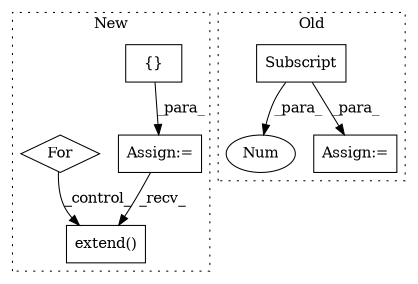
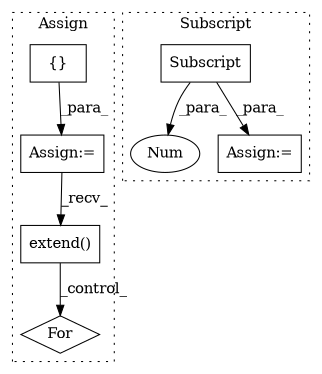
(111, 24) -> (63, 24)
(312, 24) -> (216, 24)
(61, 196) -> (60, 284)
